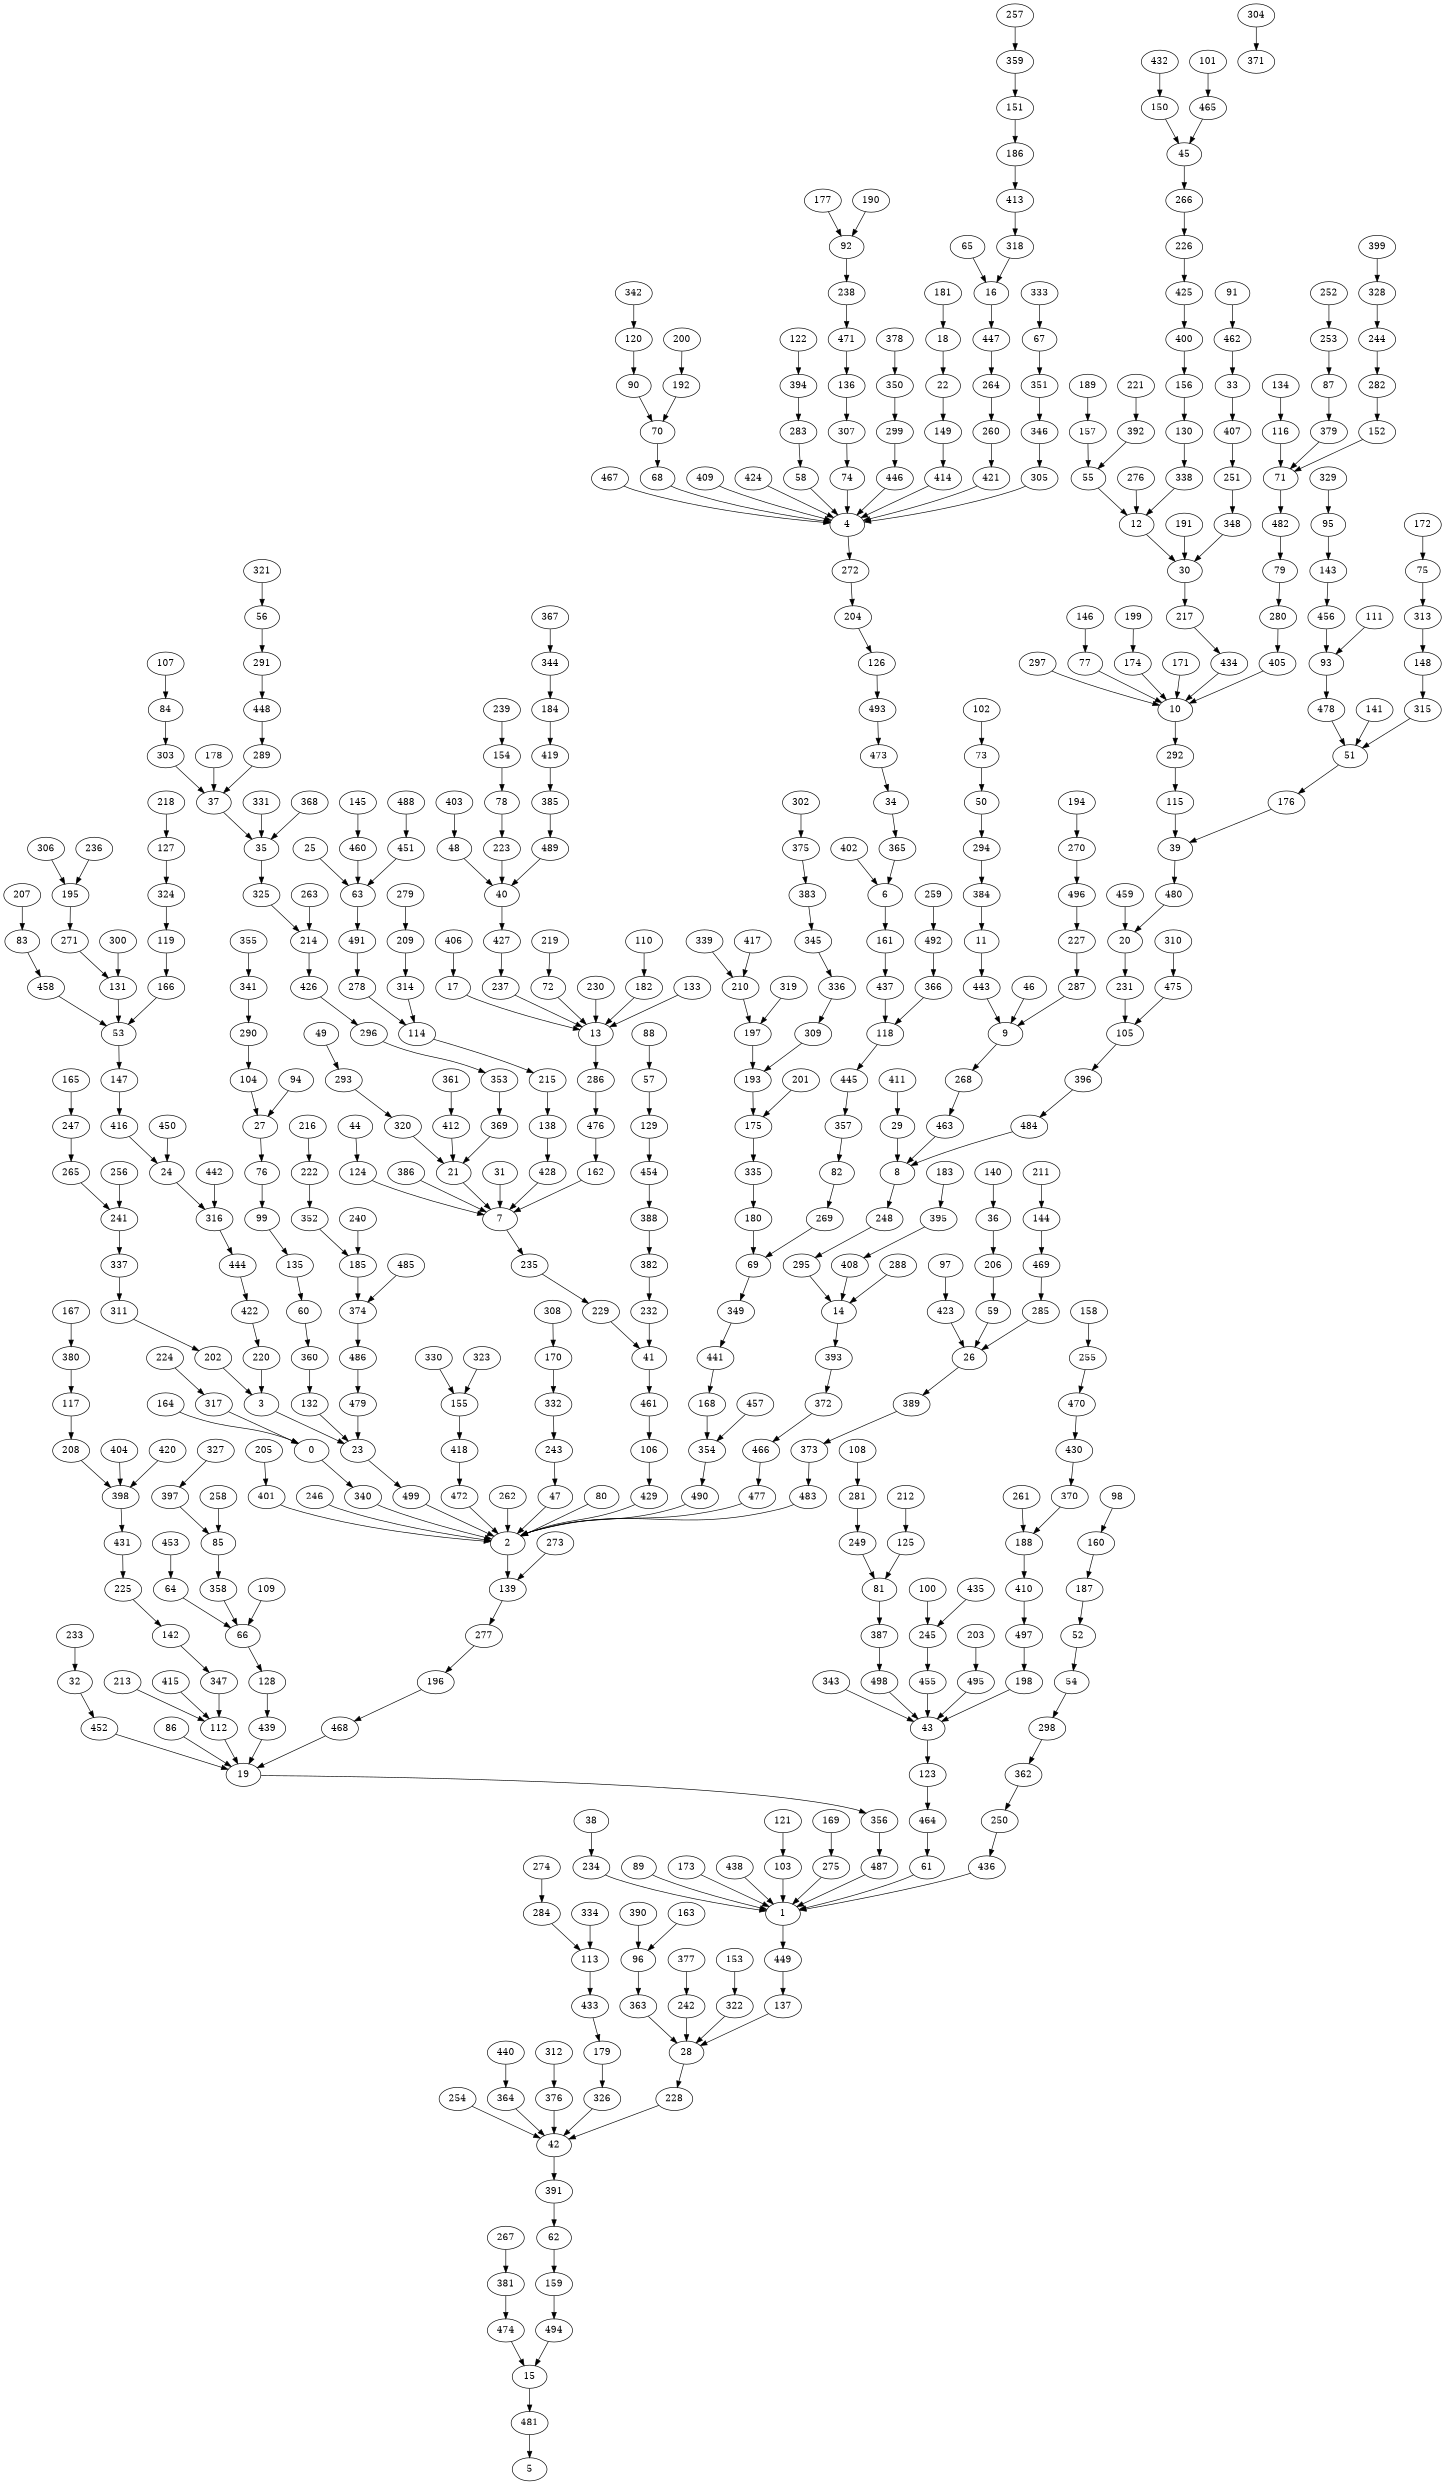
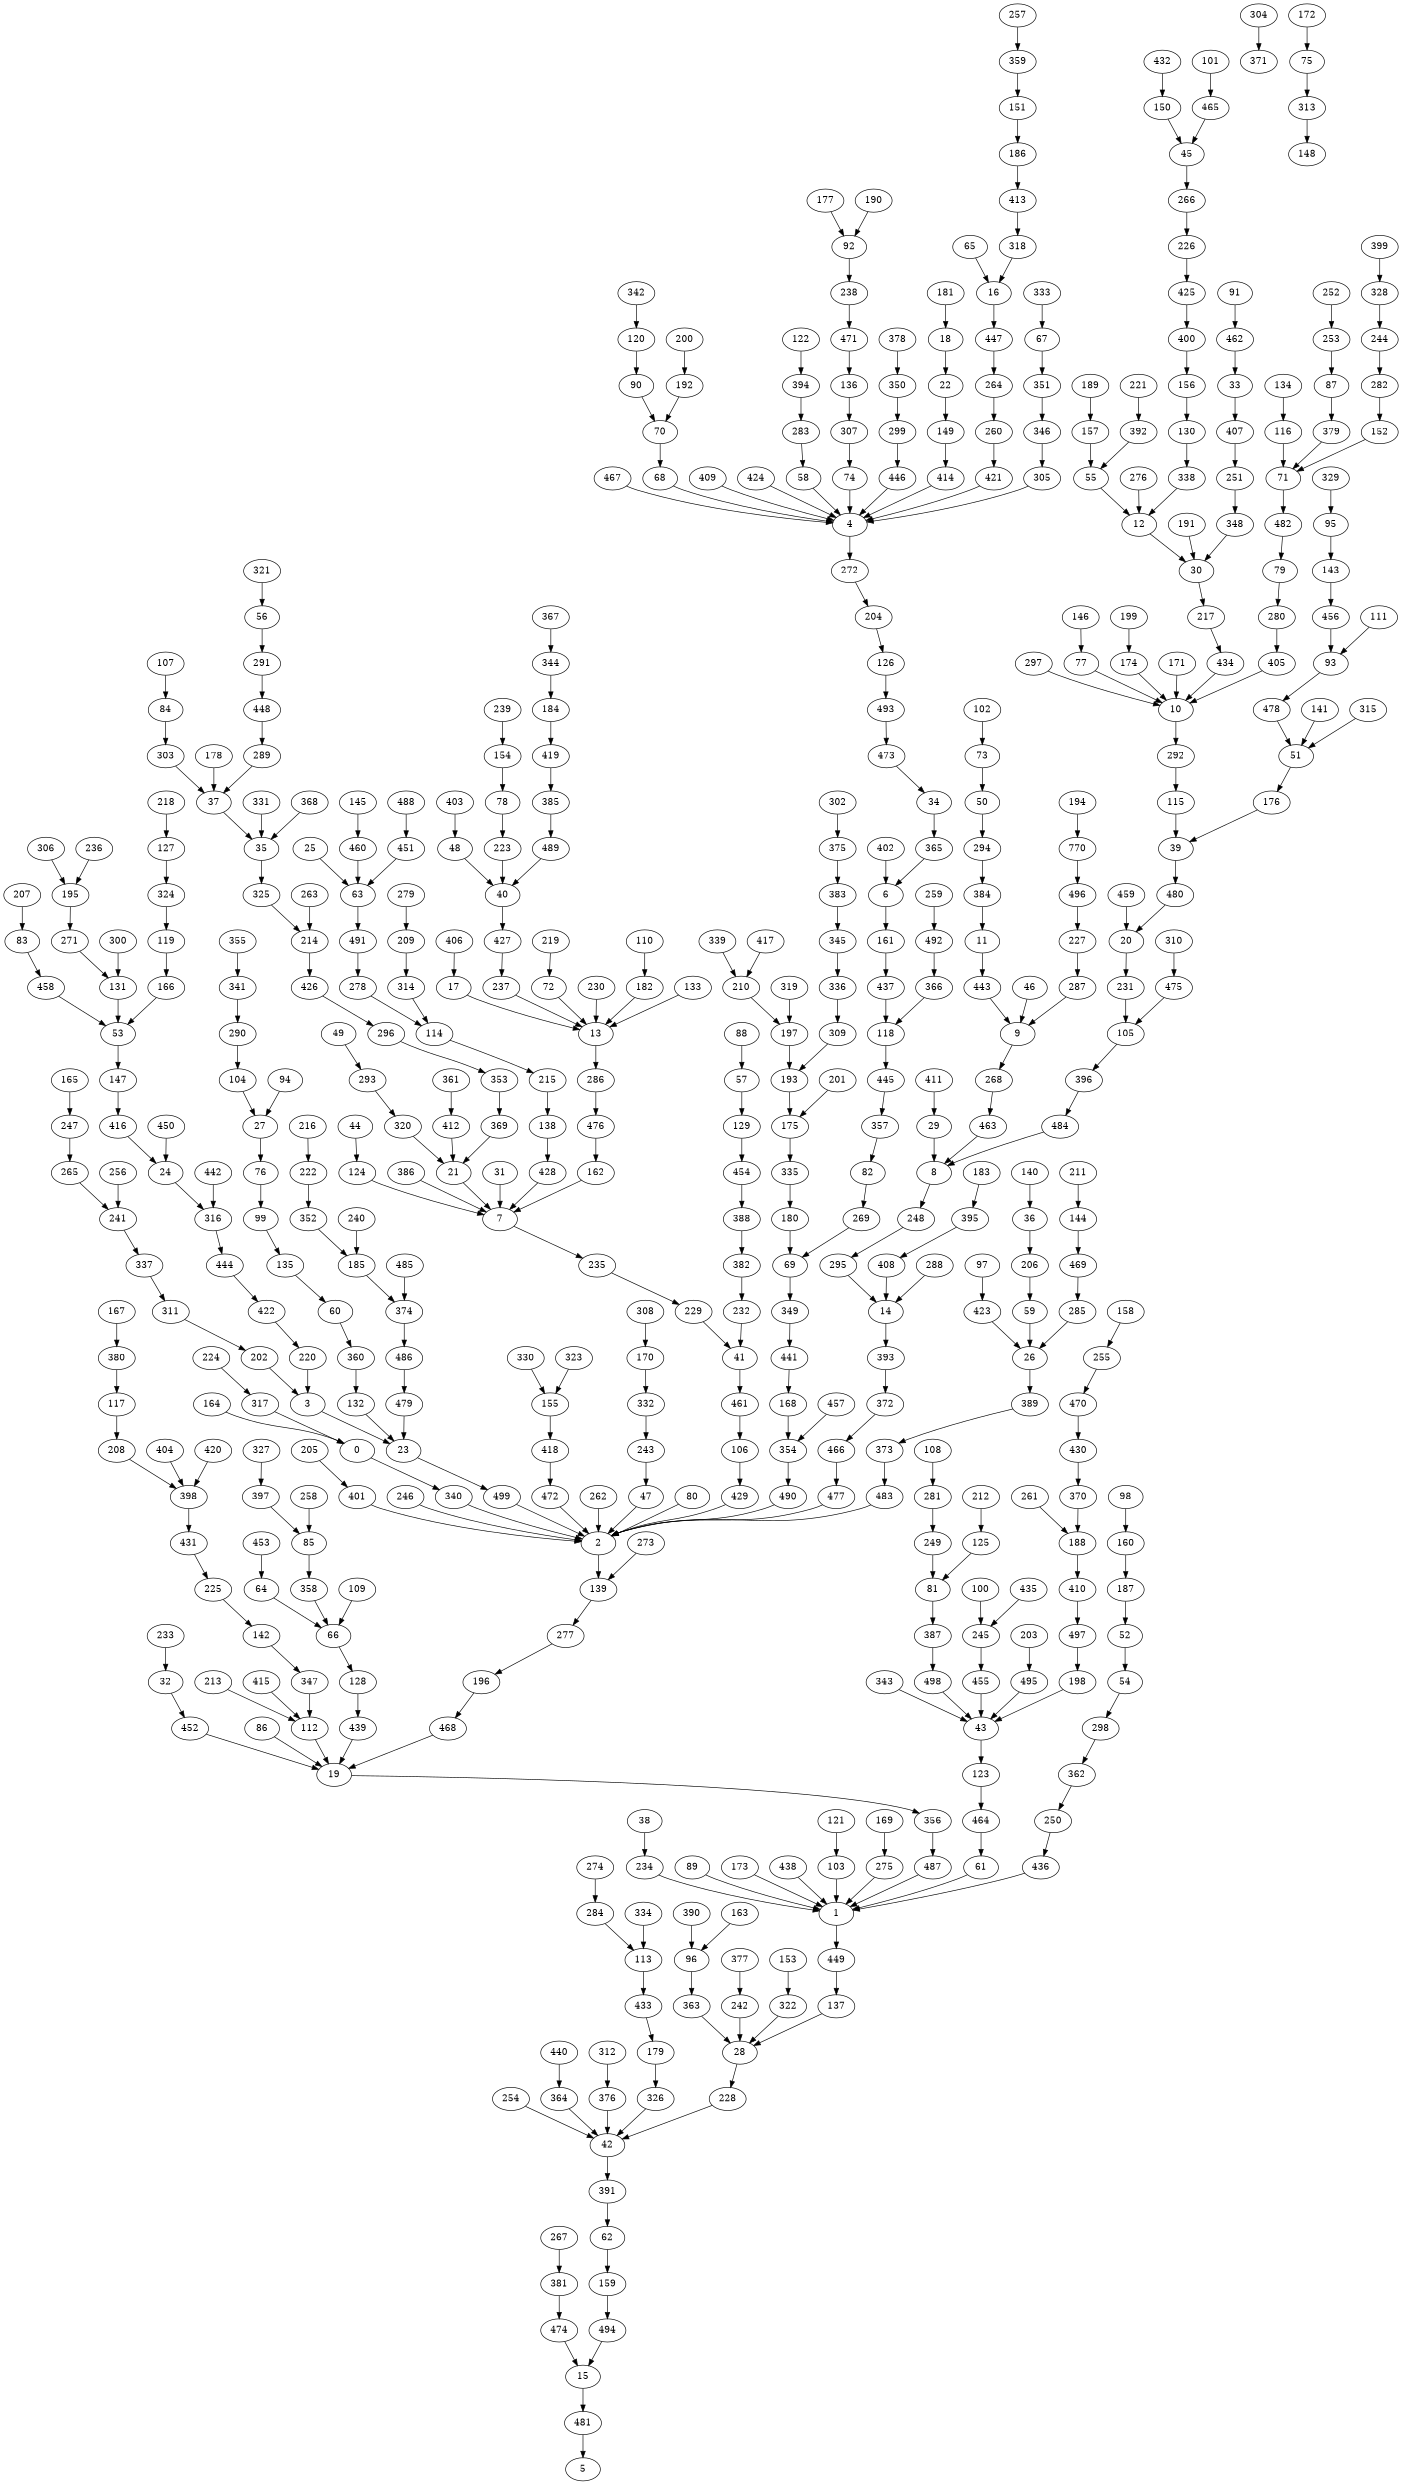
(1423, 684) -> none
(1077, 849) -> (1078, 849)
